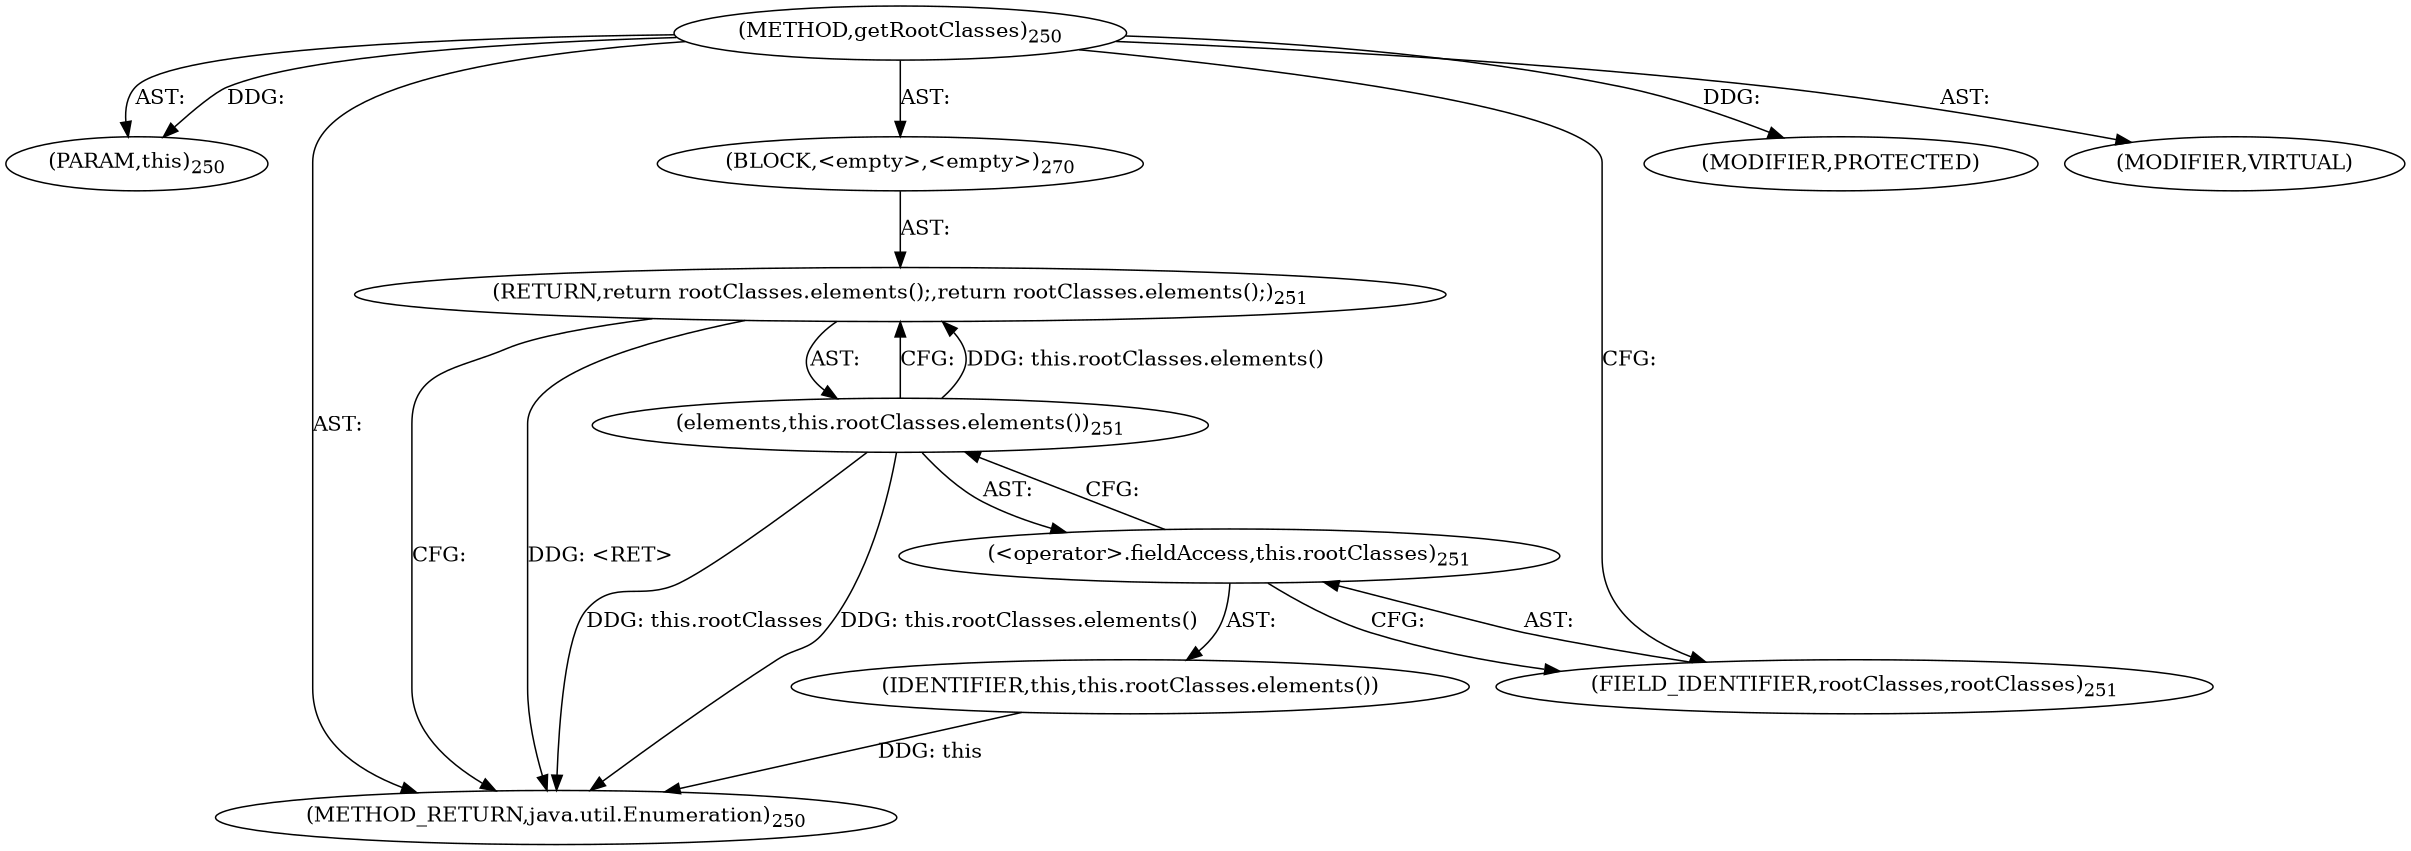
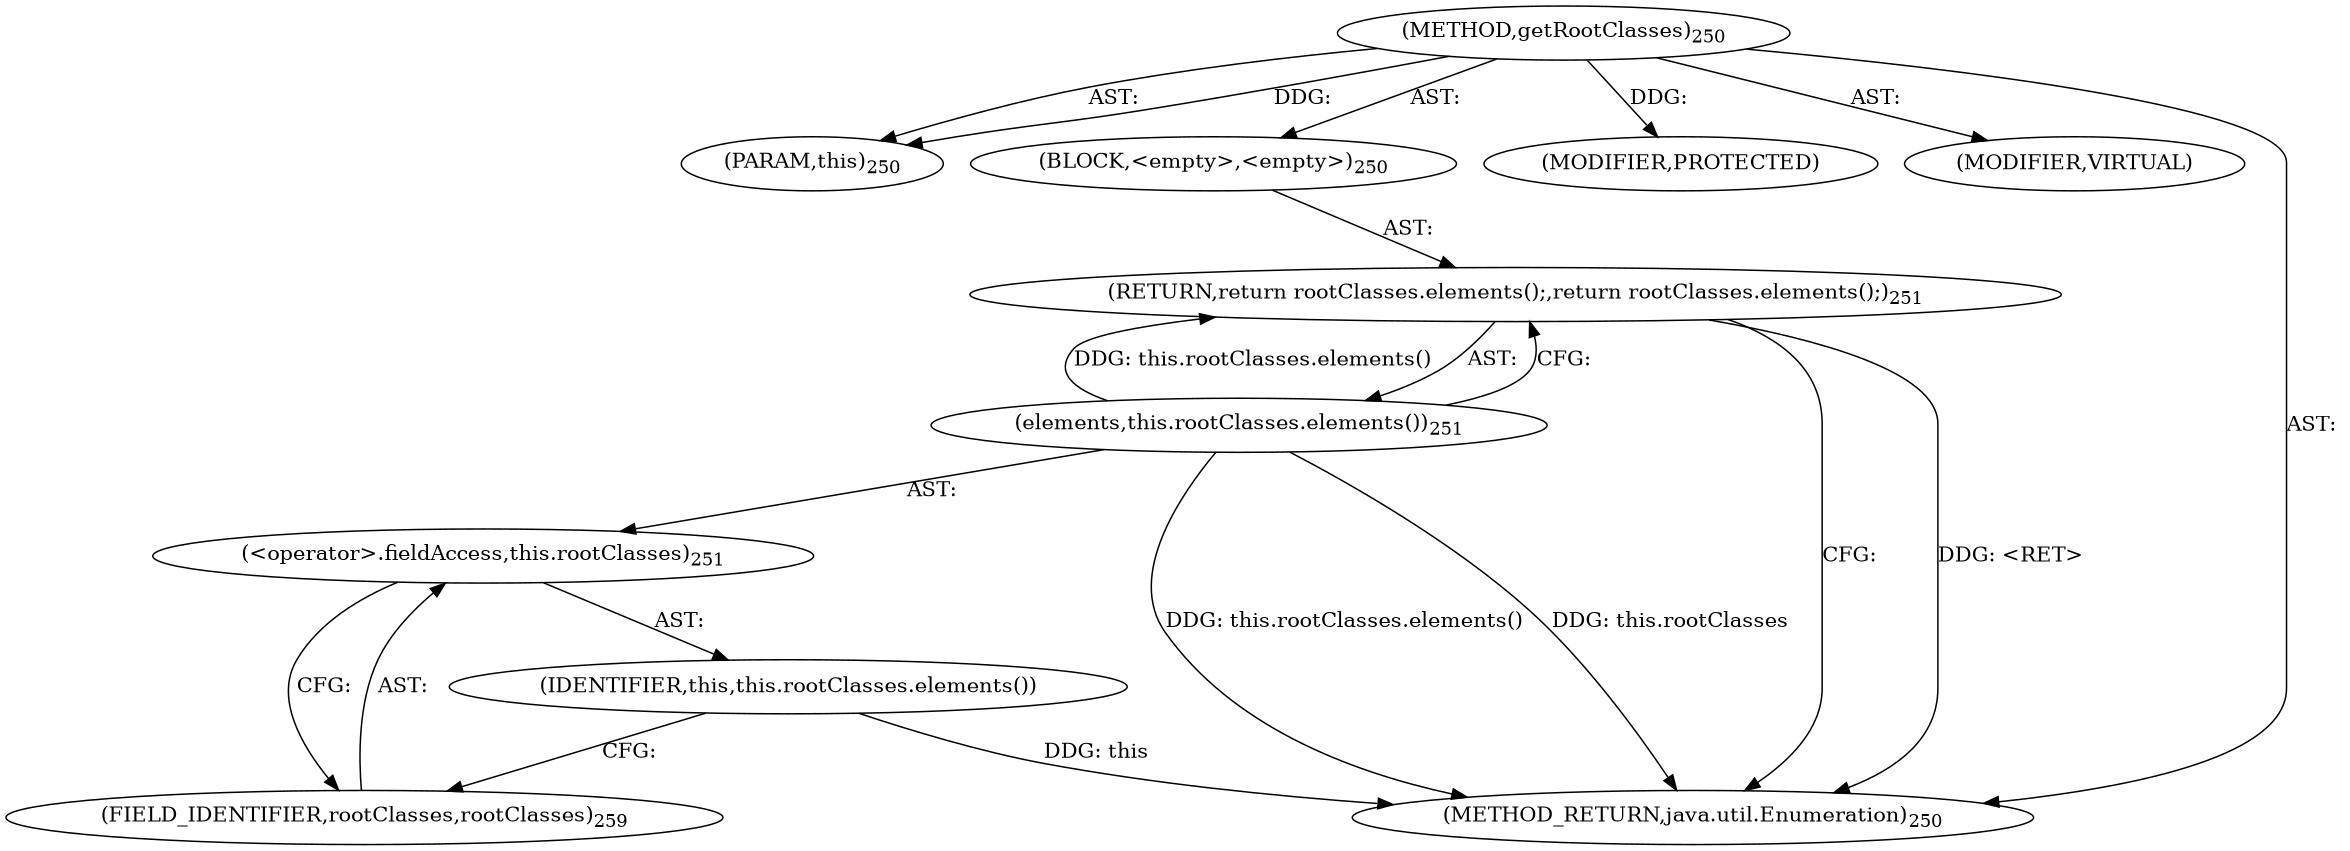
(1600, 160) -> (584, 750)
(1058, 162) -> (1371, 162)
(1072, 493) -> none
(2101, 685) -> (611, 815)
